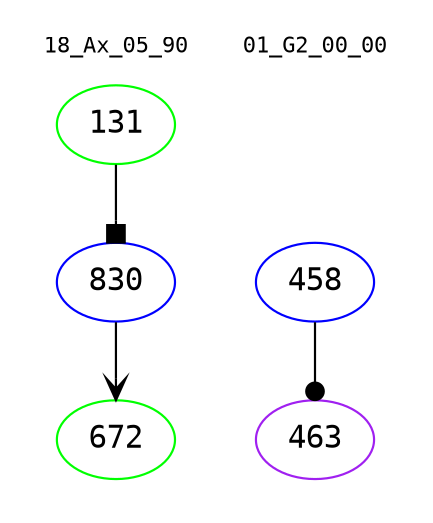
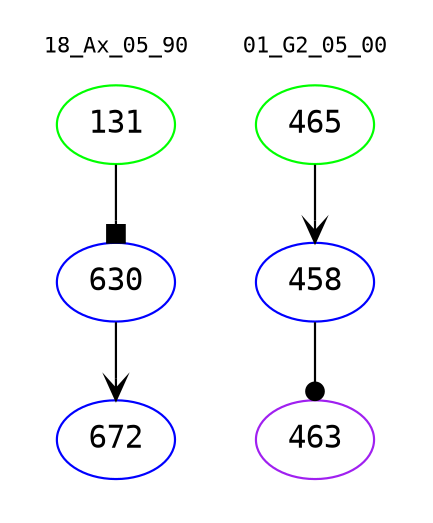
(316, 47) -> (316, 47)
none -> (315, 125)
(116, 282) -> (116, 282)
(116, 440) -> (116, 440)
